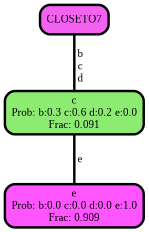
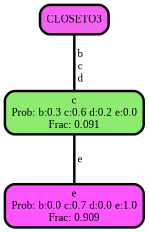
(74, 20) -> (74, 20)
(74, 206) -> (74, 206)
